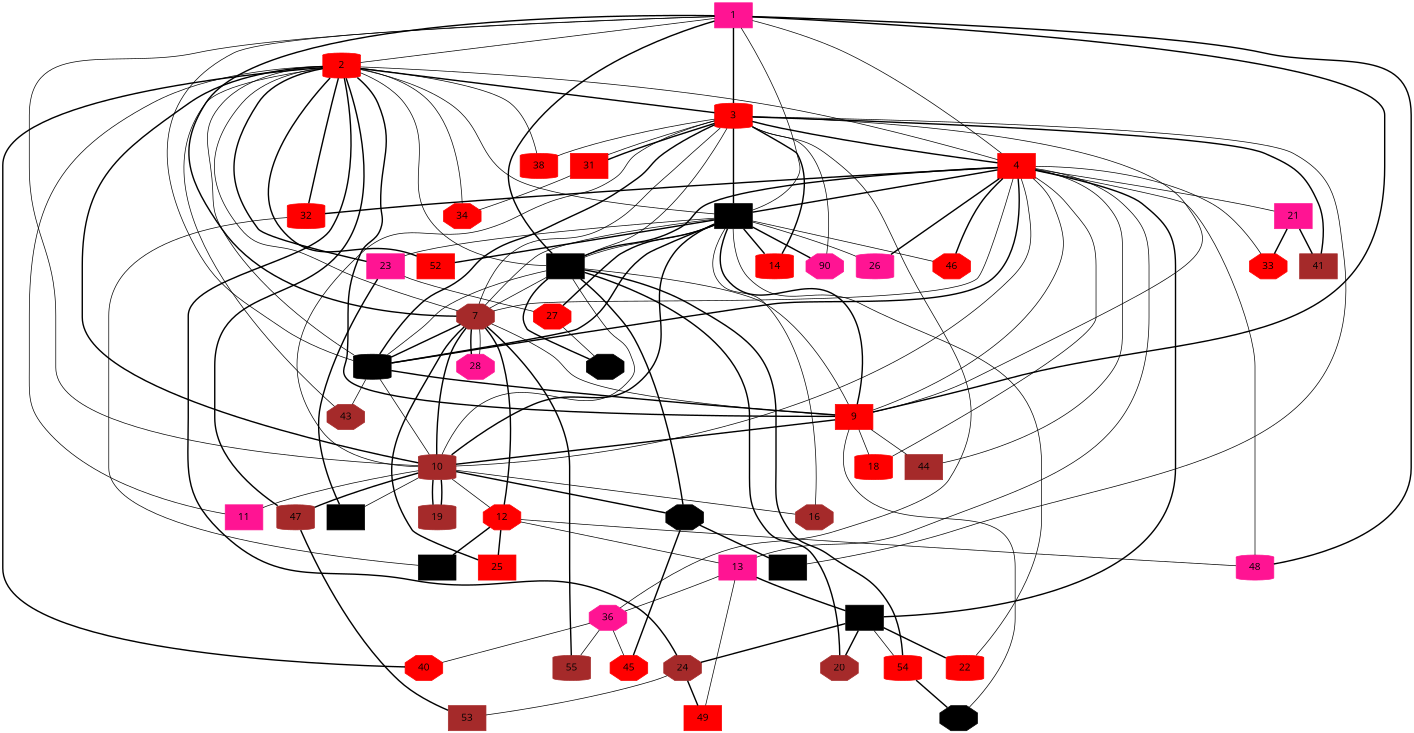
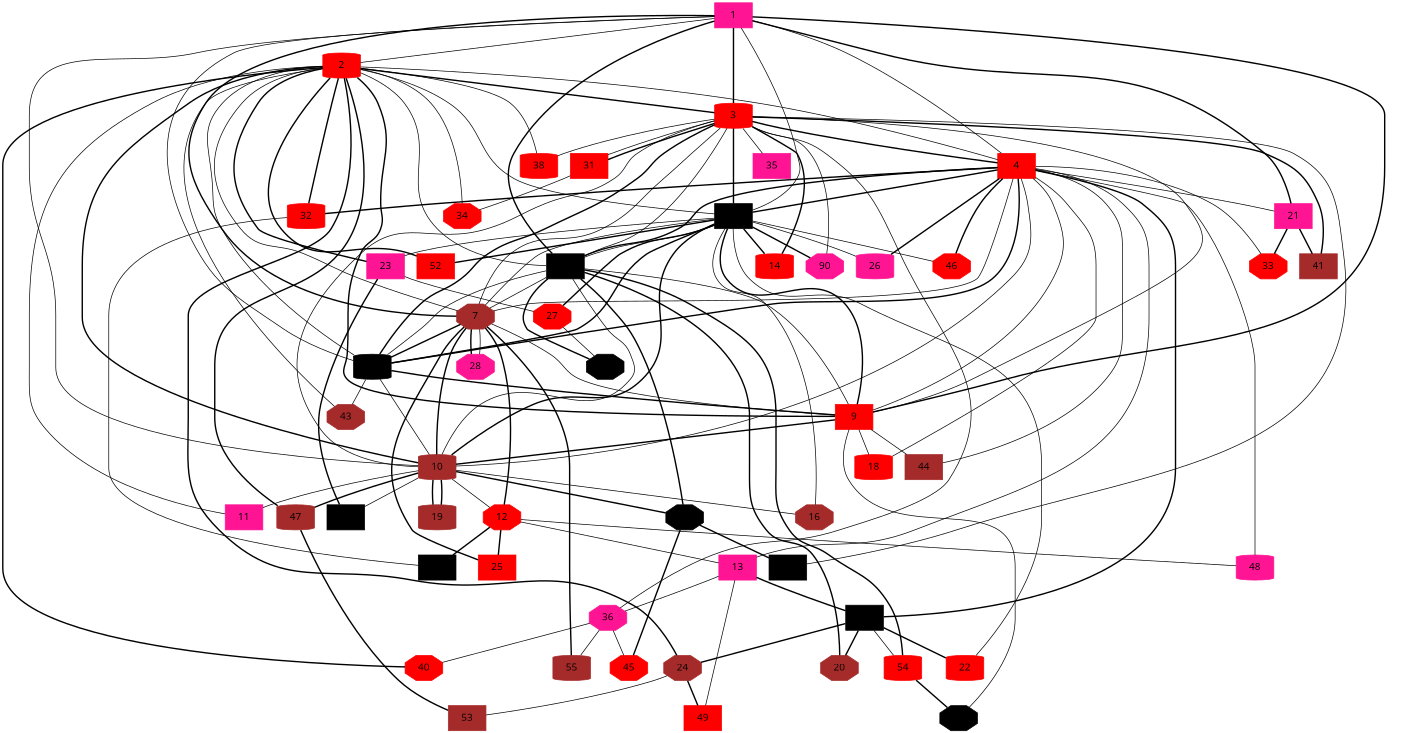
(1363, 63) -> (1044, 74)
none -> (772, 166)
